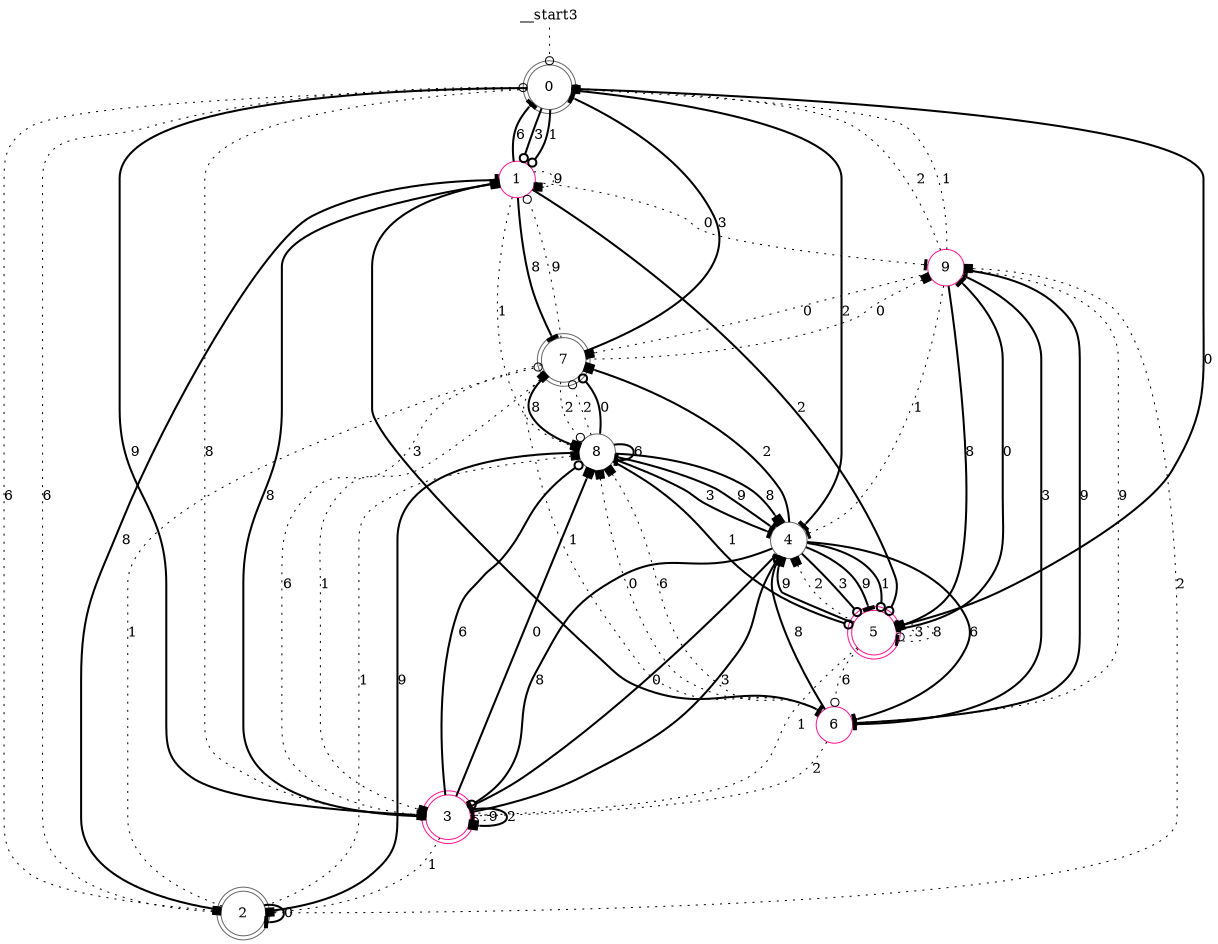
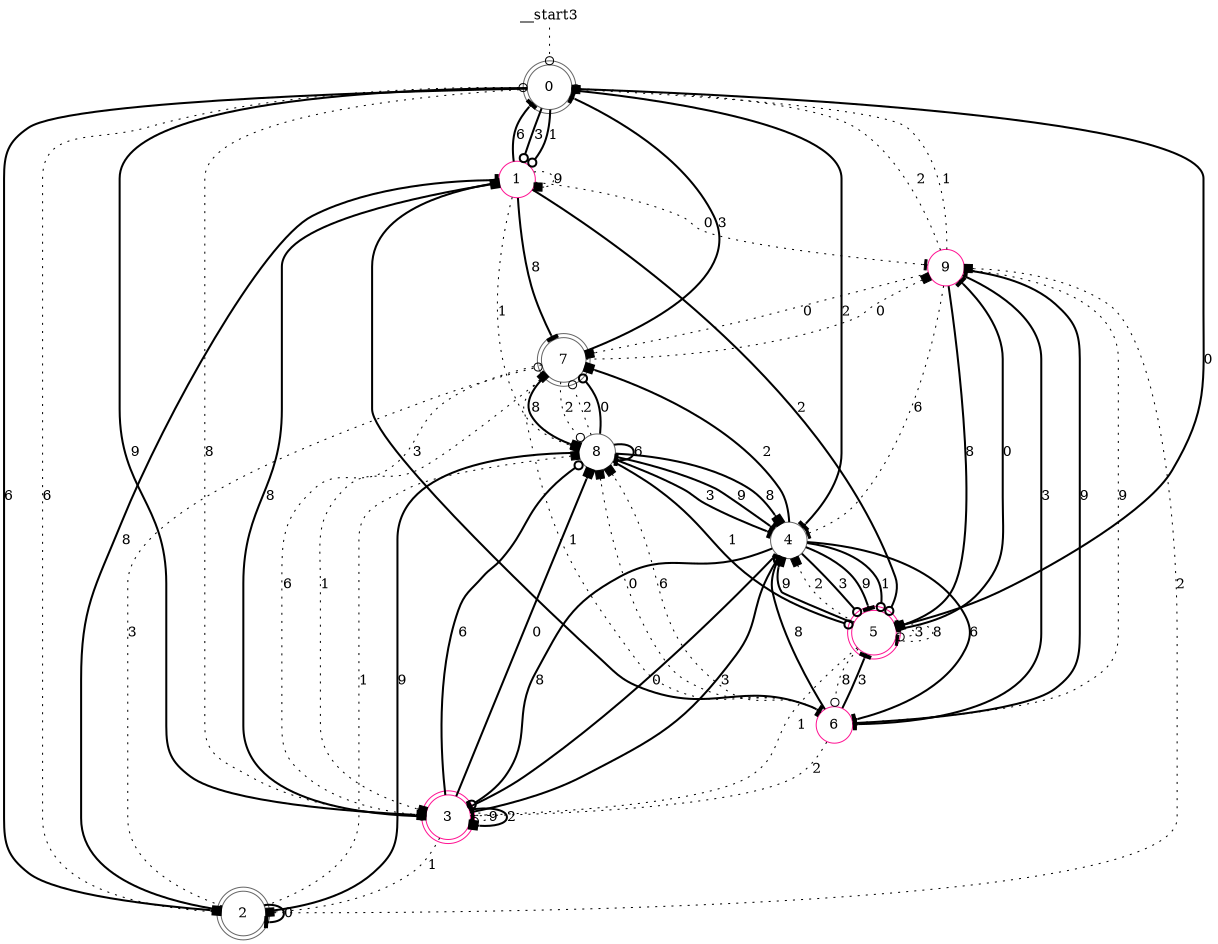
(549, 269) -> none
(4, 343) -> (4, 343)
(919, 408) -> (919, 408)
(133, 633) -> (133, 633)
(847, 681) -> (847, 681)
none -> (854, 684)
